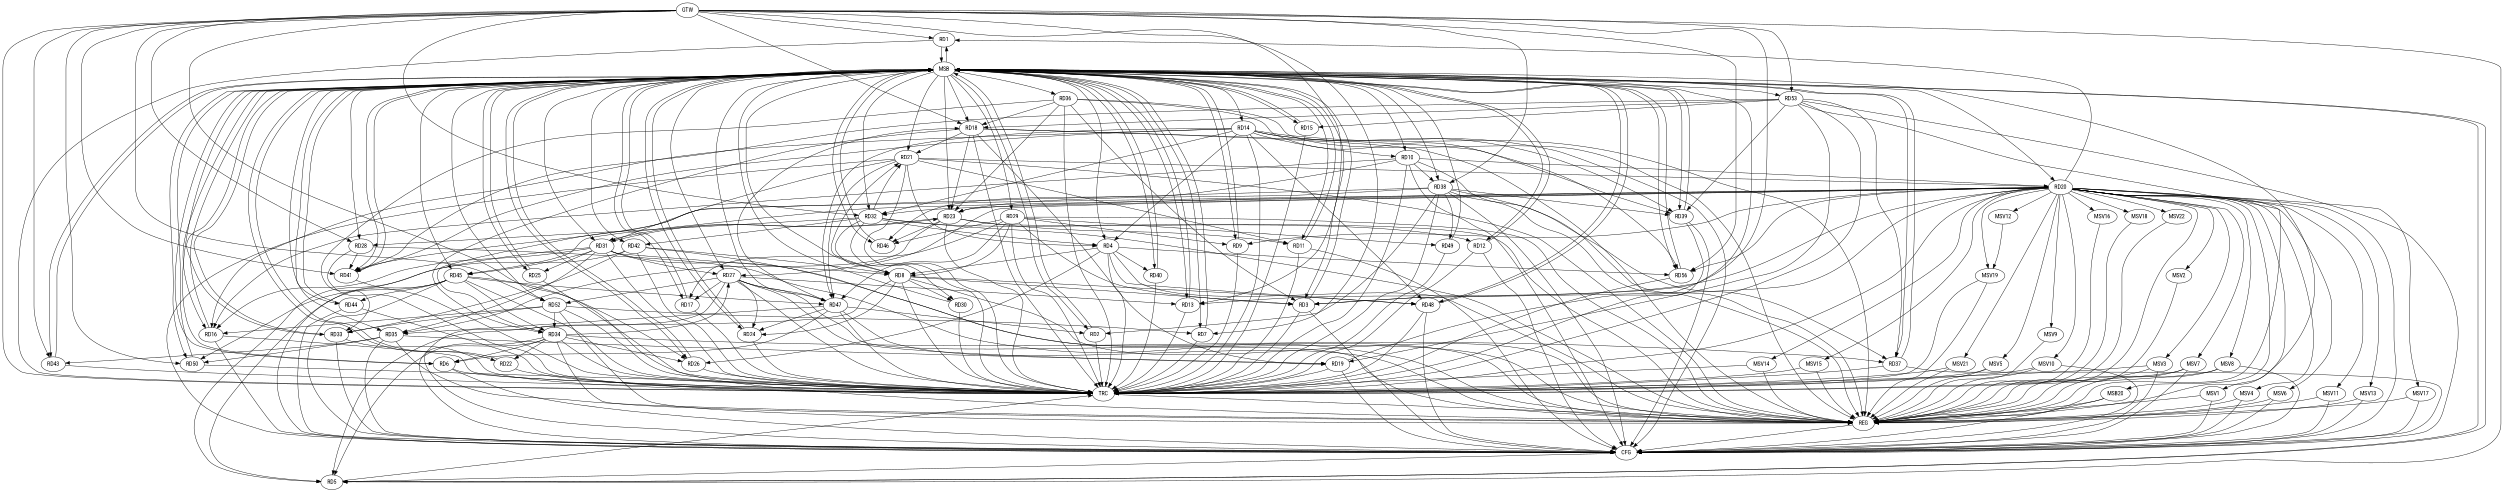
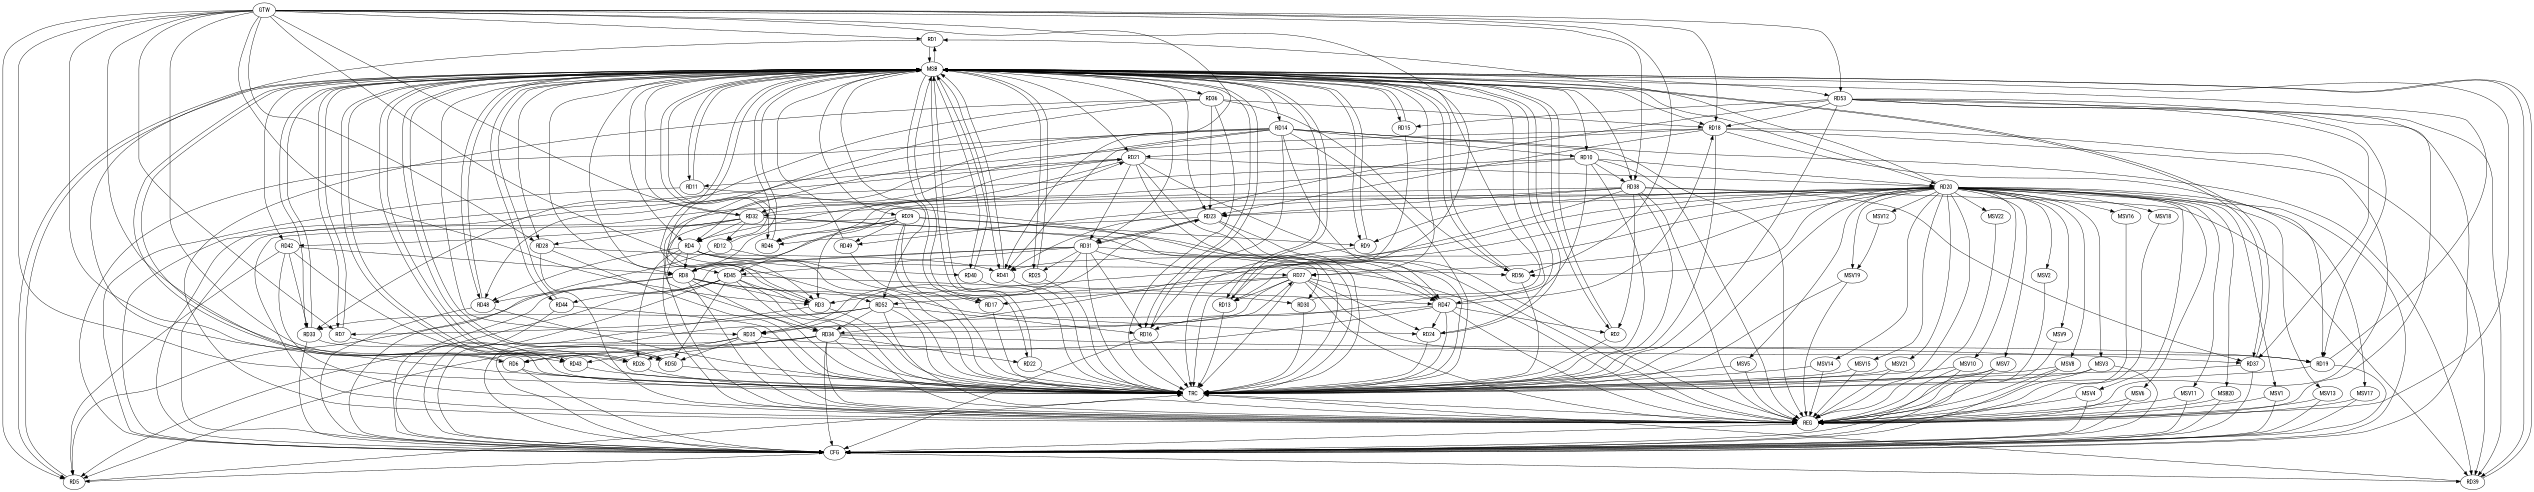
(865, 119) -> (665, 88)
(1098, 231) -> none
(1689, 335) -> (1651, 467)
